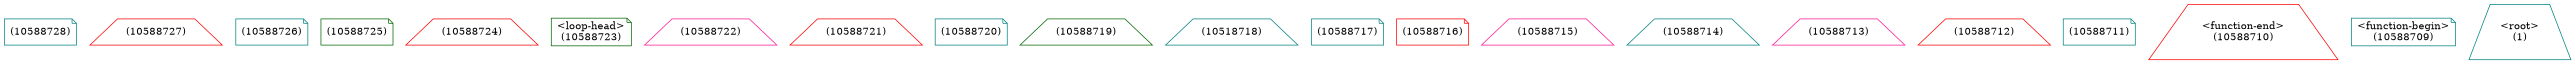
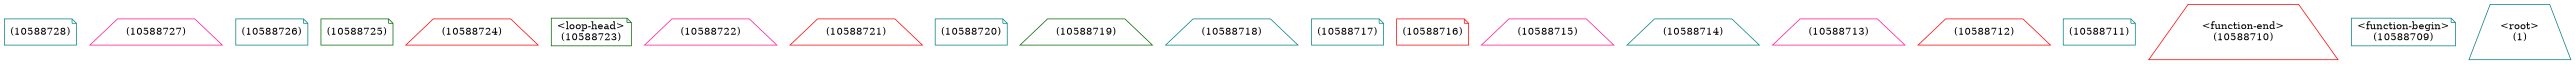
(156, 32) -> (156, 32)
(1232, 32) -> (1232, 32)
